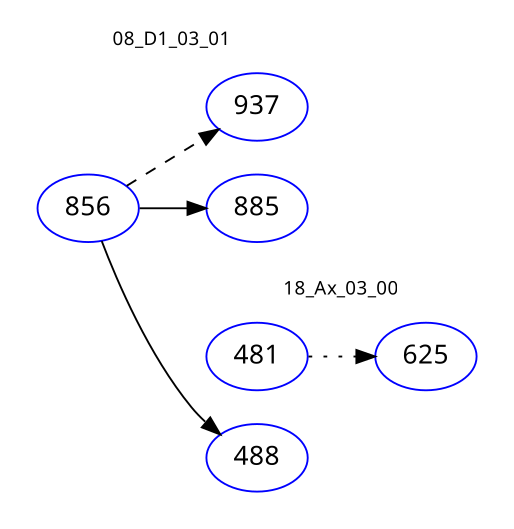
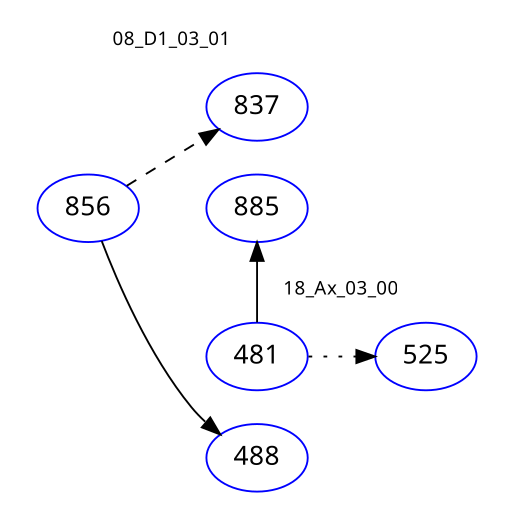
(257, 107) -> (257, 107)
(163, 208) -> (257, 292)
(426, 357) -> (426, 357)
